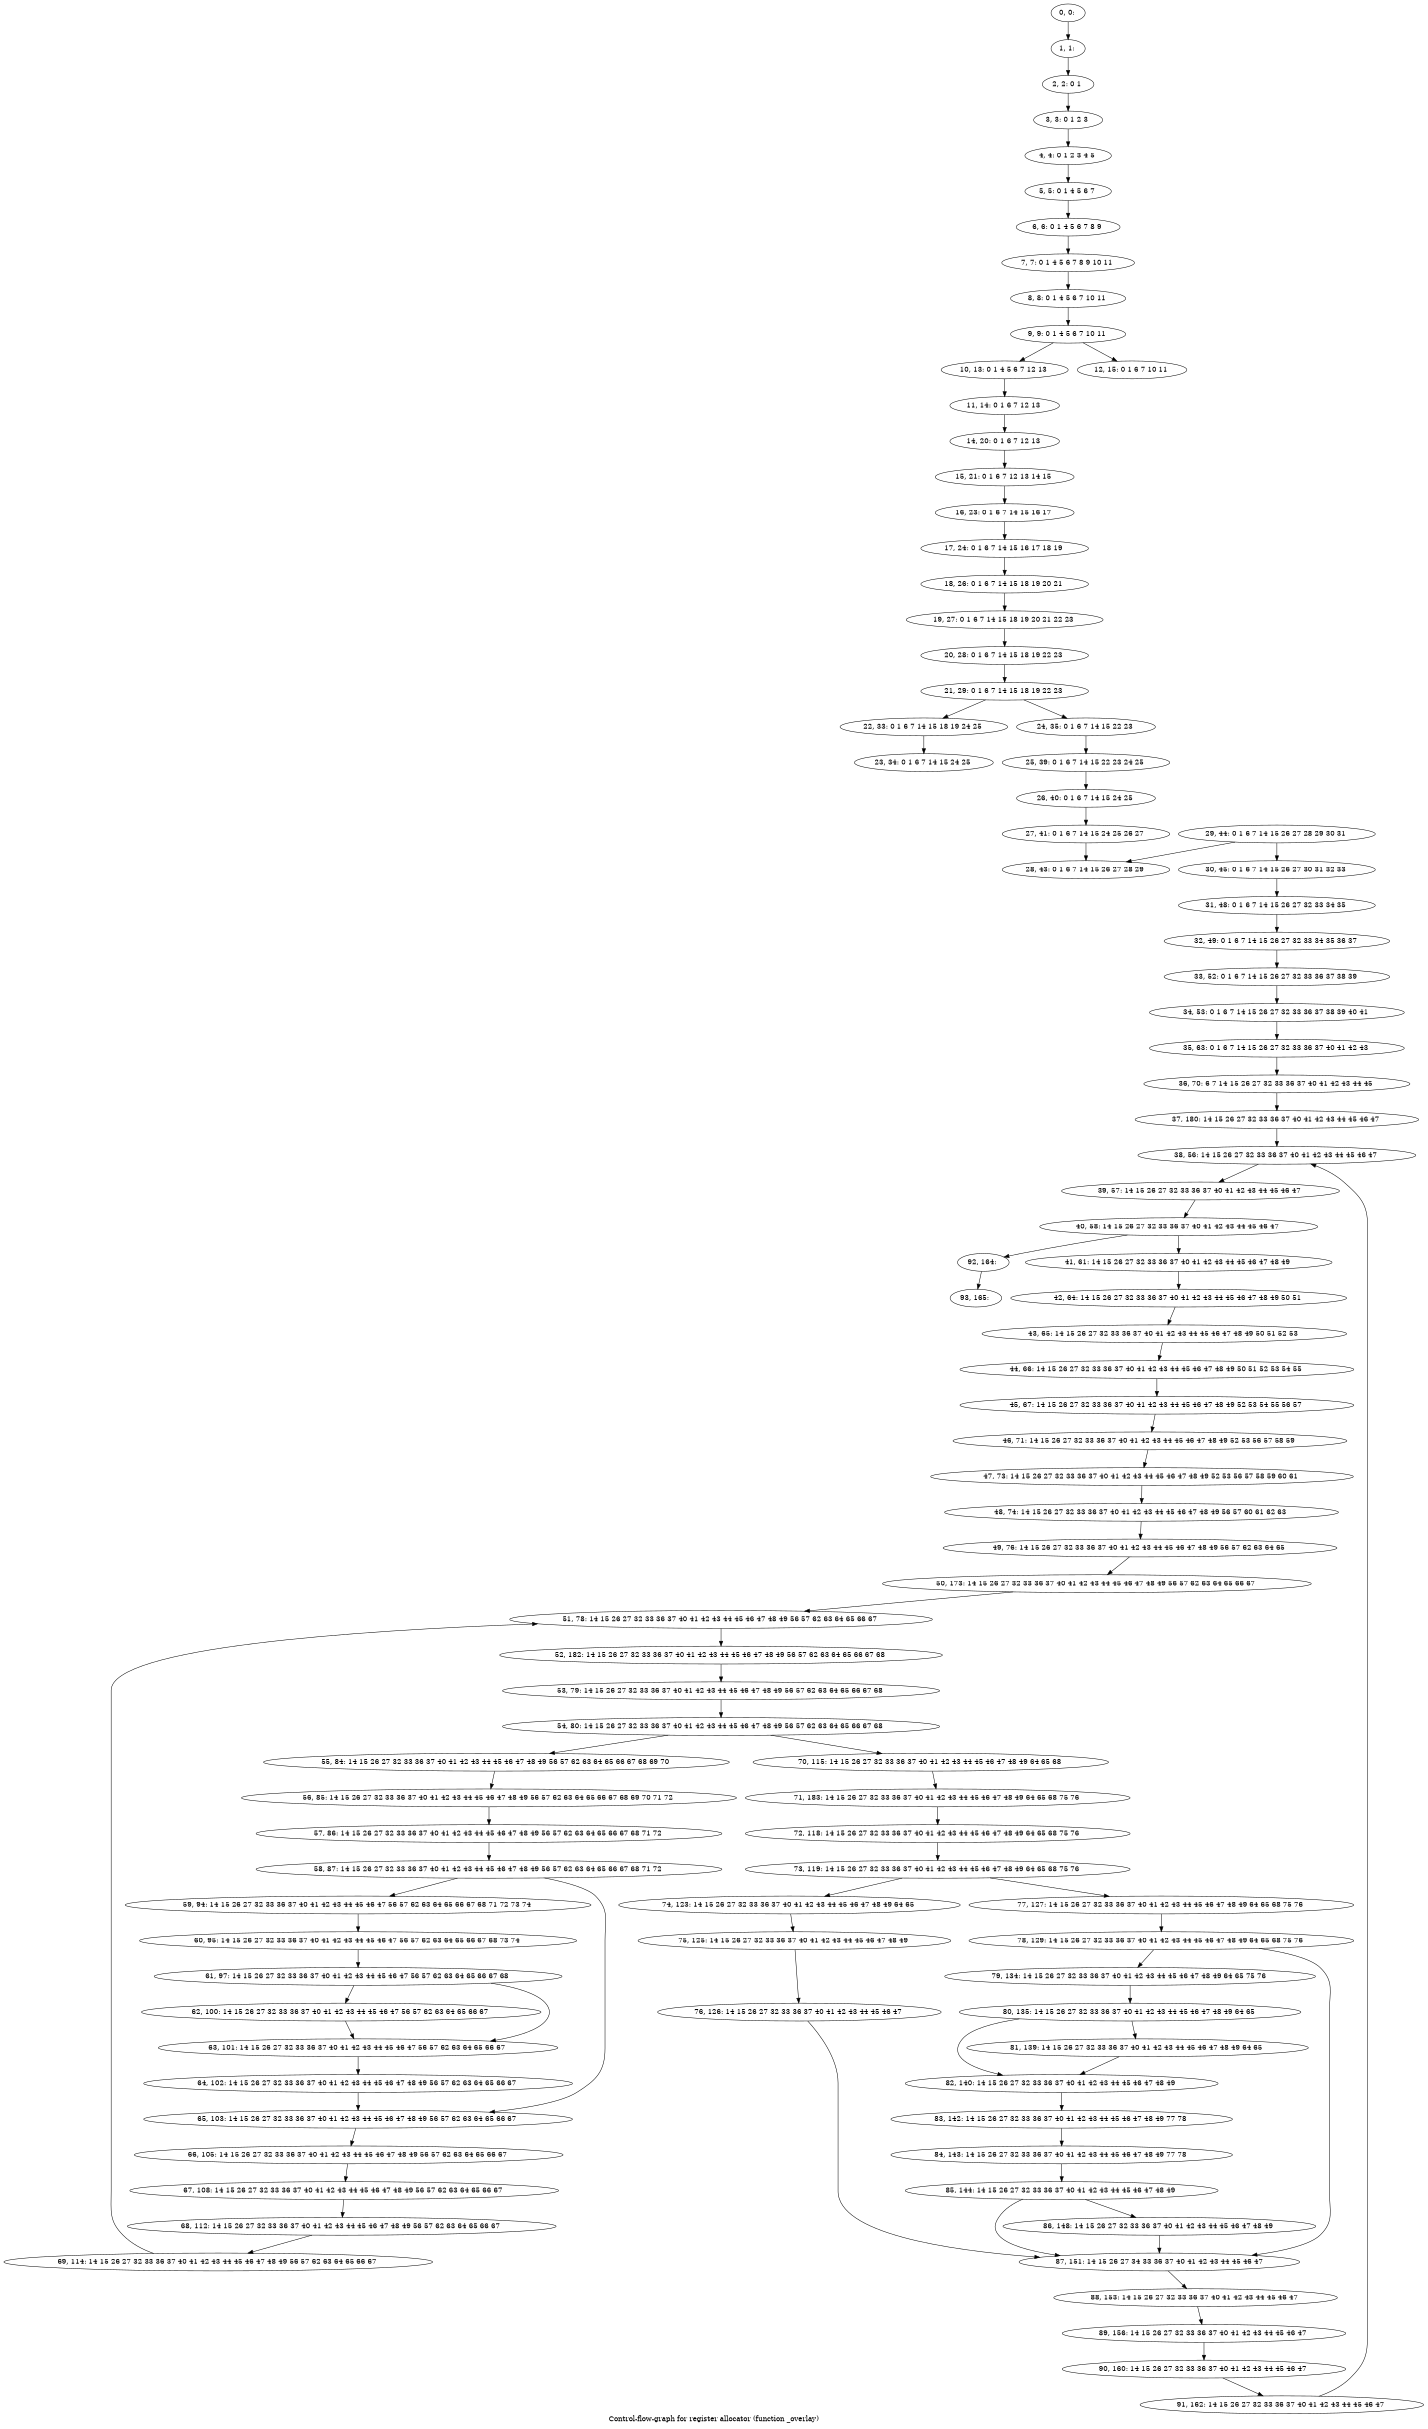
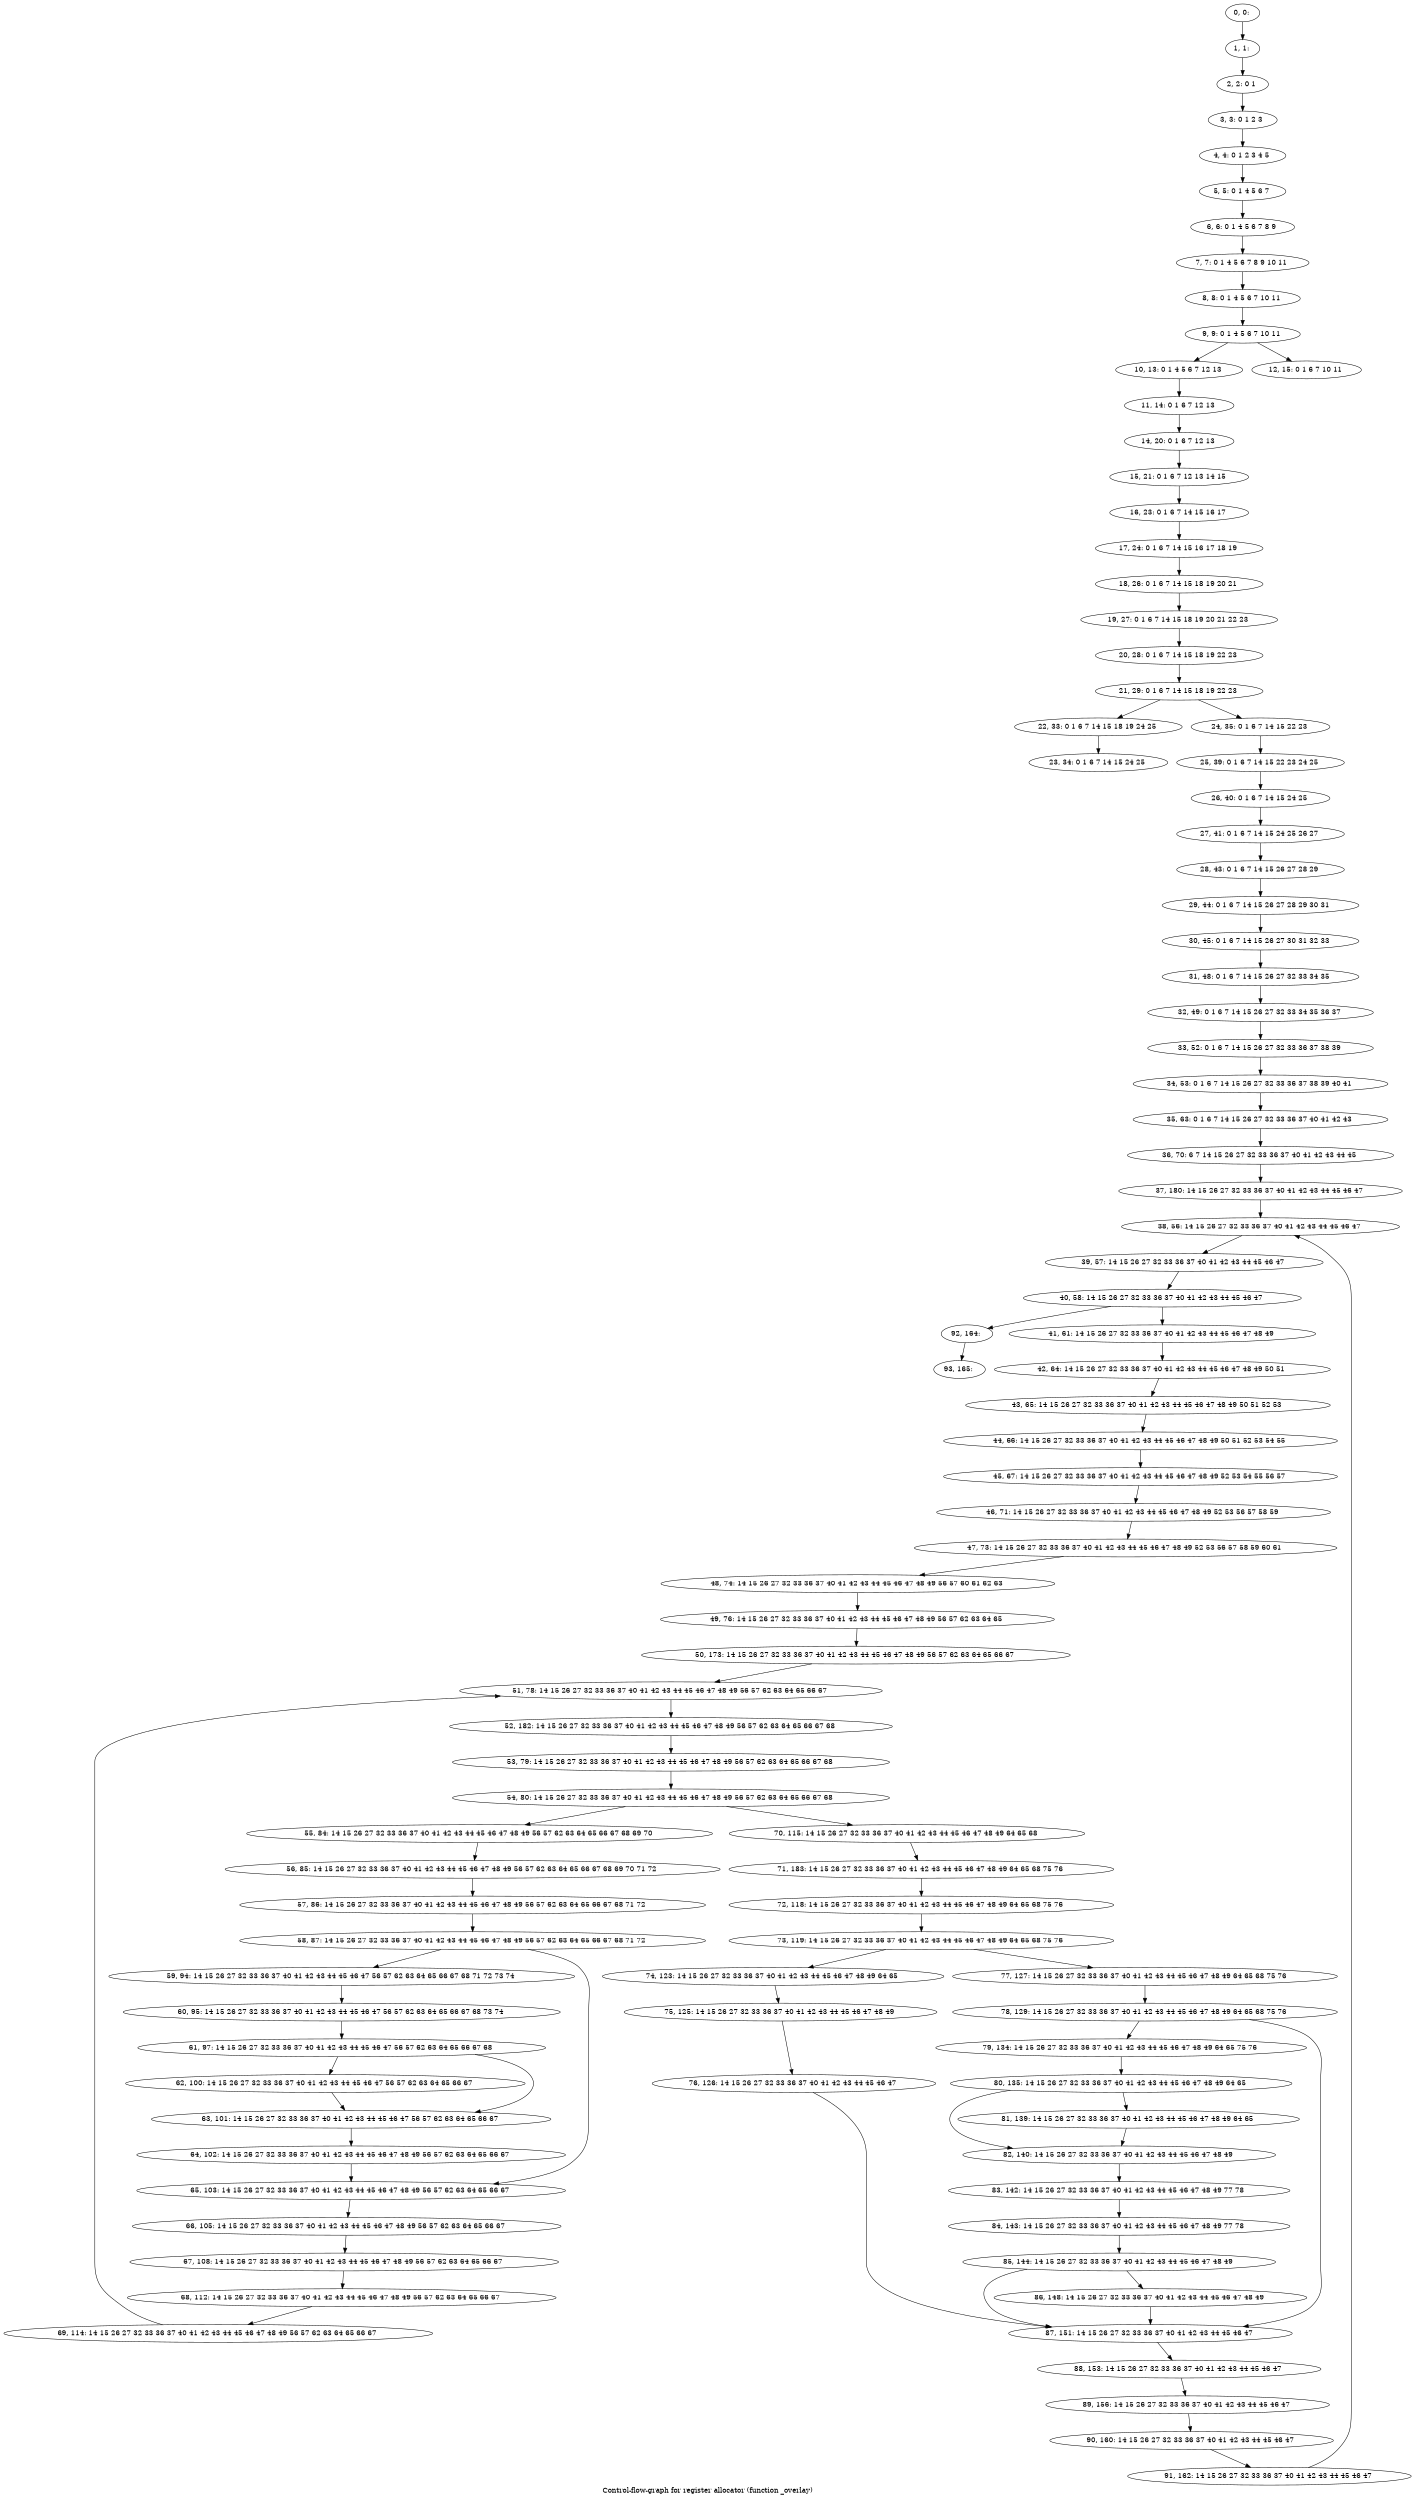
(1183, 852) -> (1261, 885)
(1159, 2262) -> (1150, 2333)
